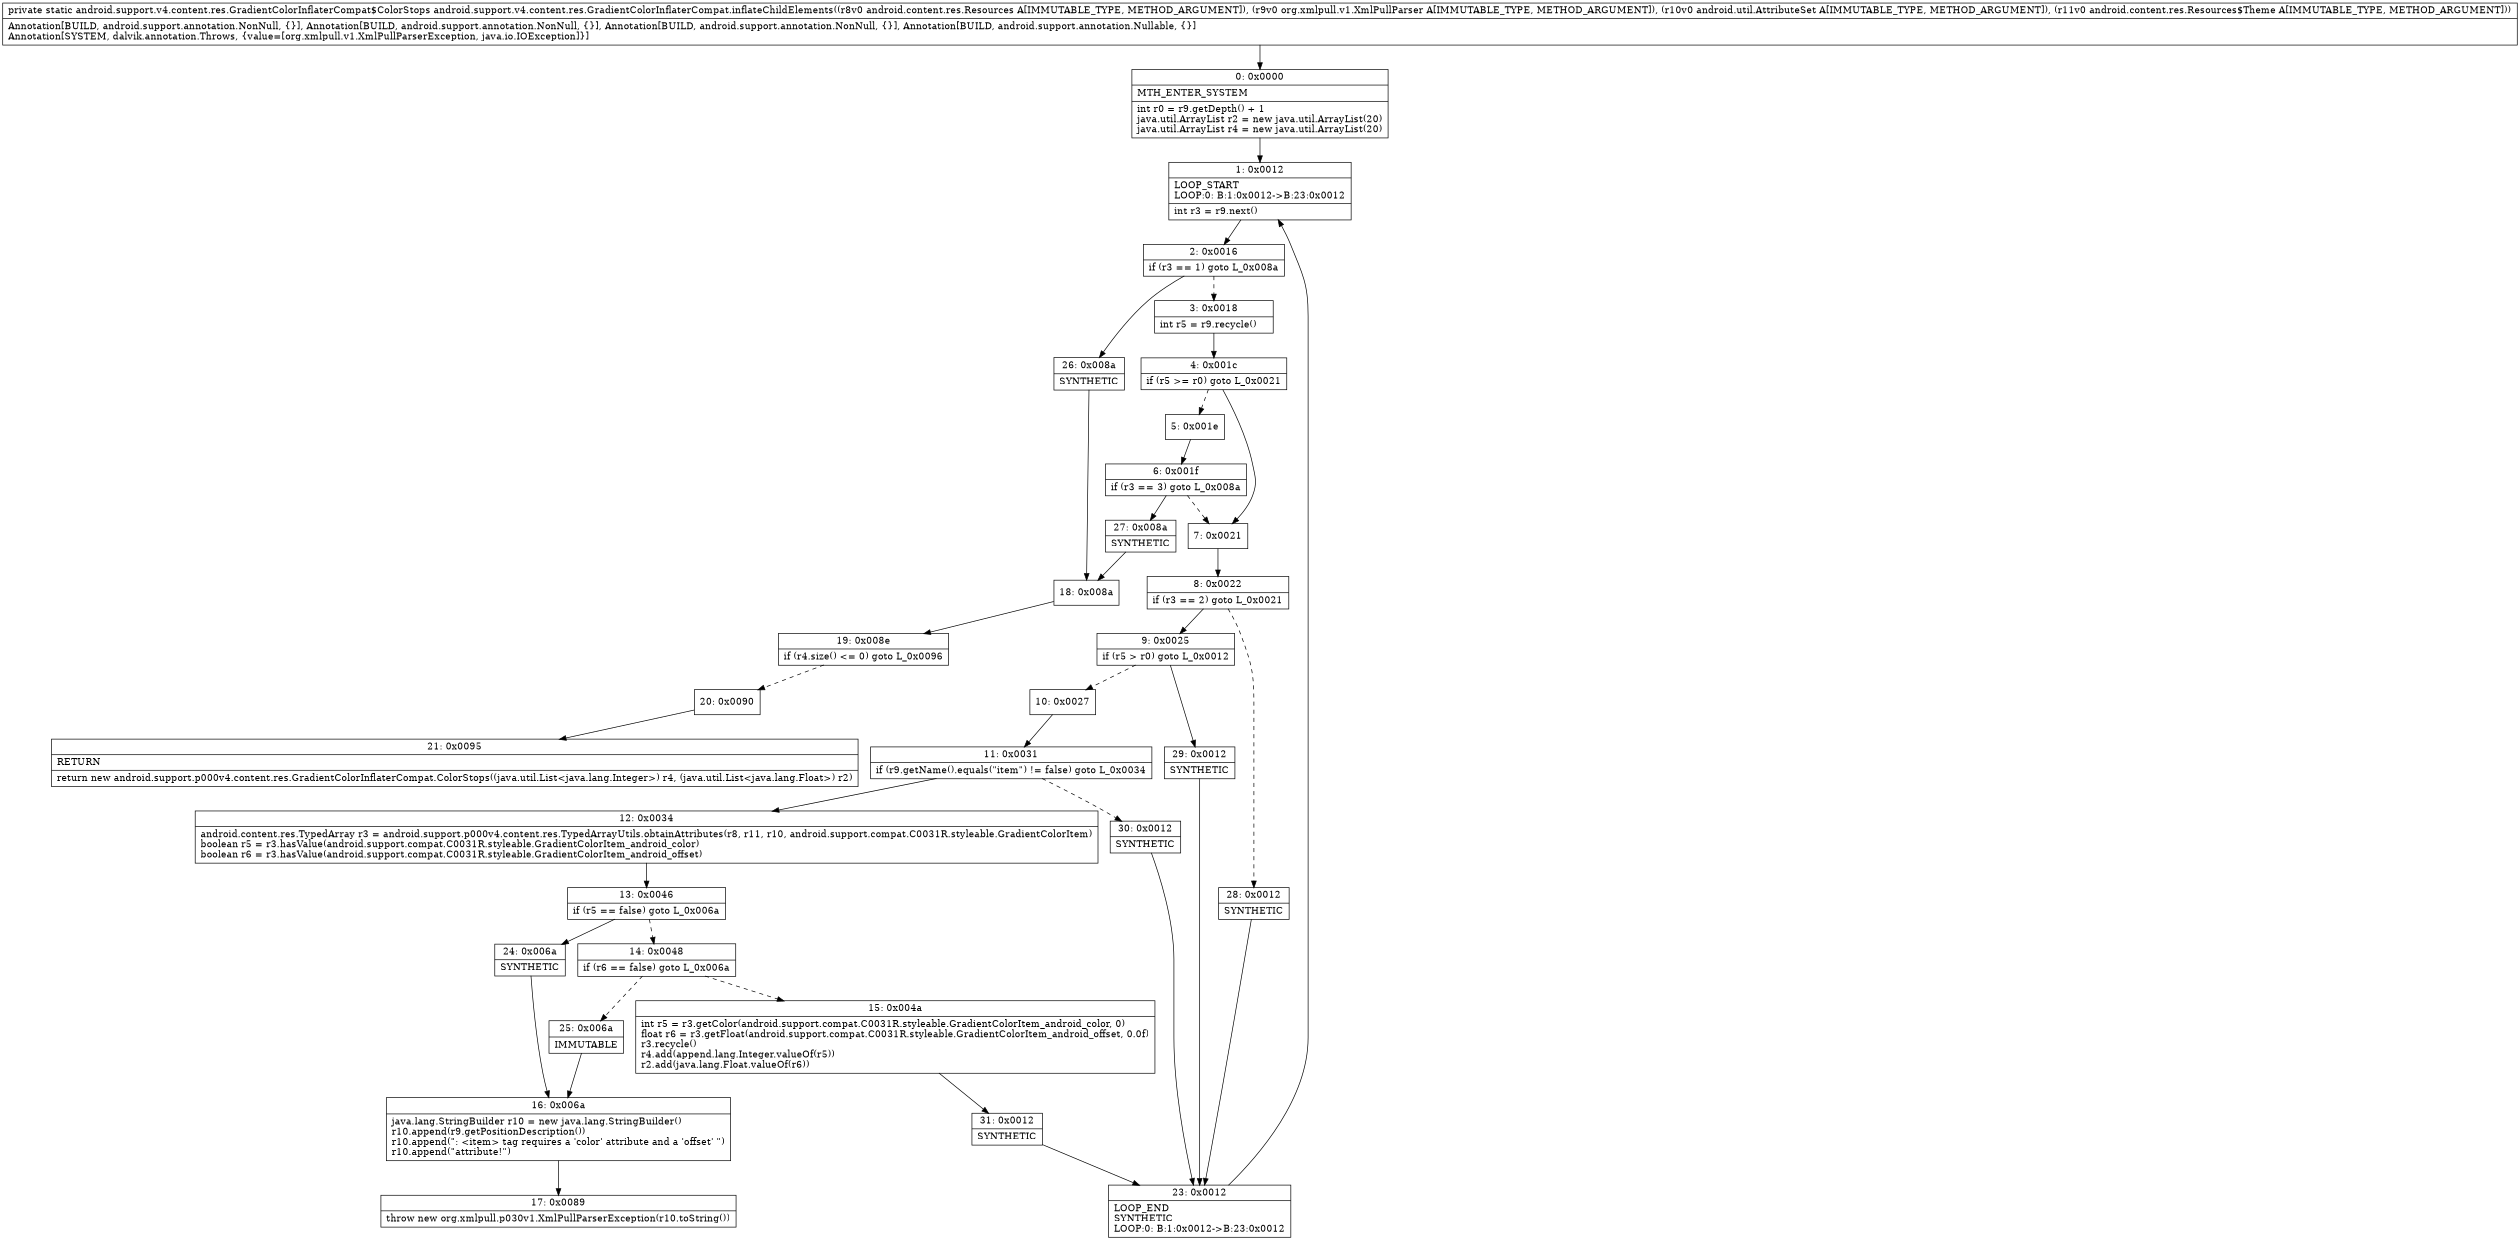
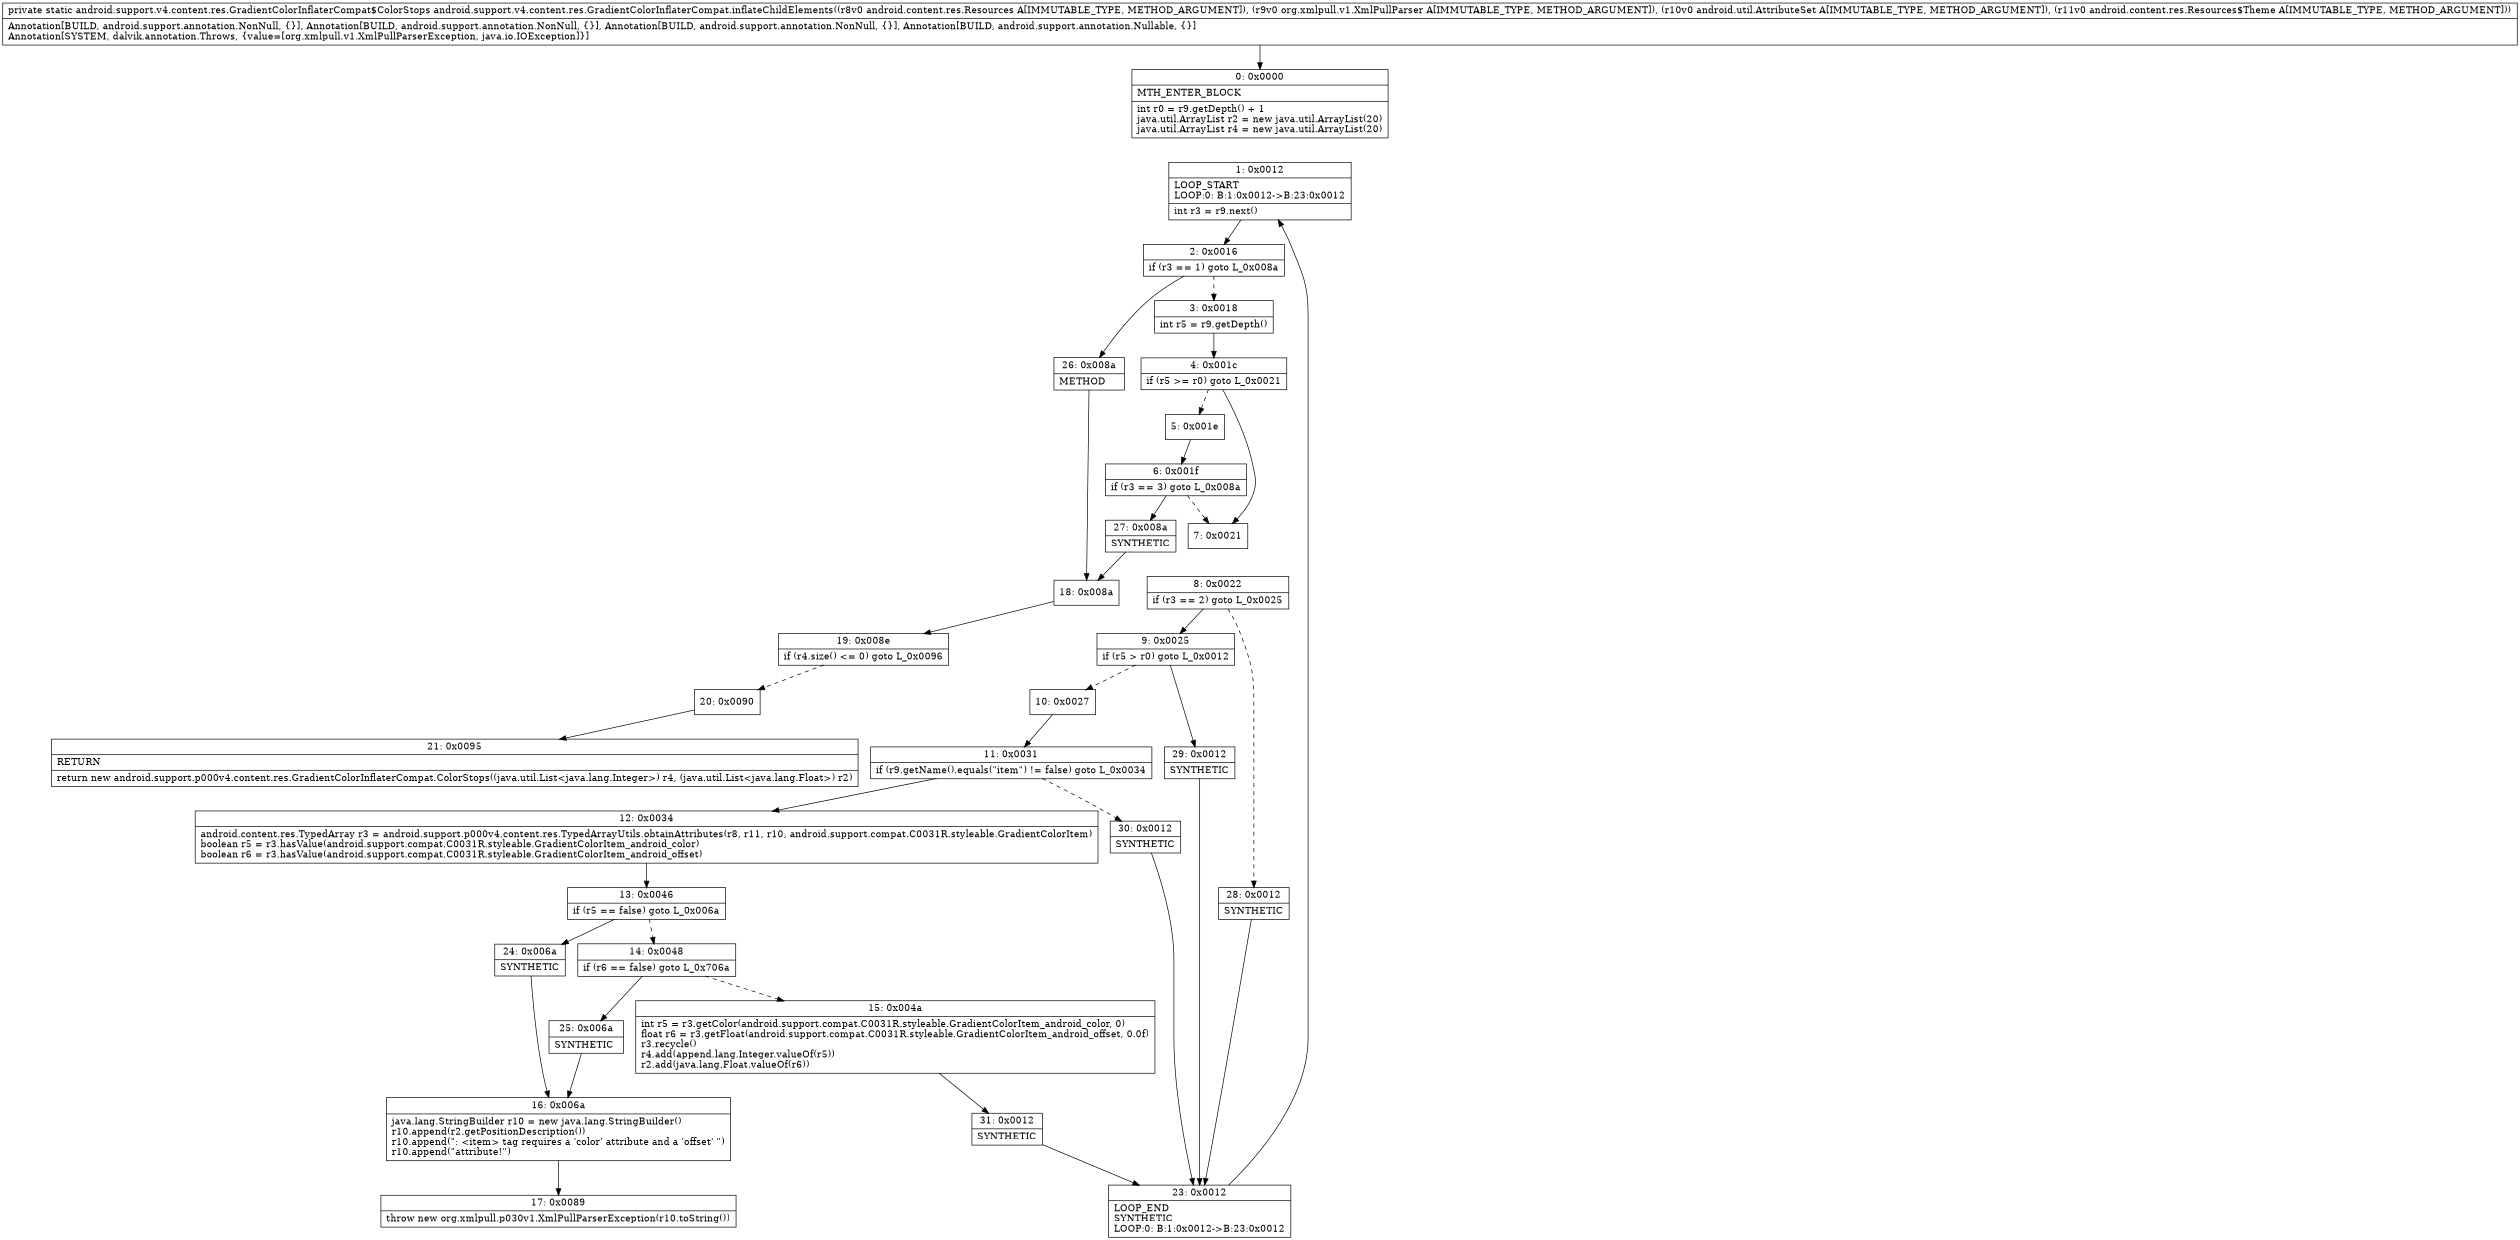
(1193, 93) -> (1189, 93)
(1260, 147) -> none
(1208, 325) -> (1214, 325)
(1089, 382) -> (1083, 382)
(1218, 559) -> none
(1218, 601) -> (1218, 601)
(657, 968) -> (657, 968)
(624, 996) -> (624, 996)
(586, 1045) -> (584, 1045)
(489, 1132) -> (489, 1132)
